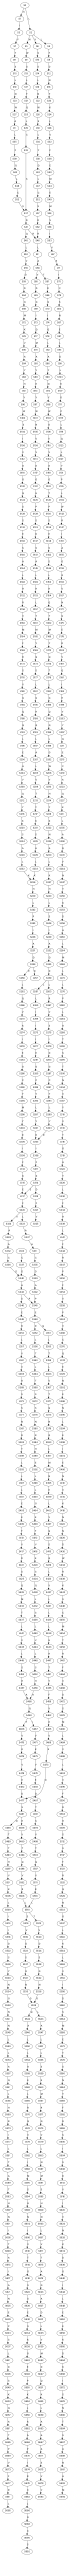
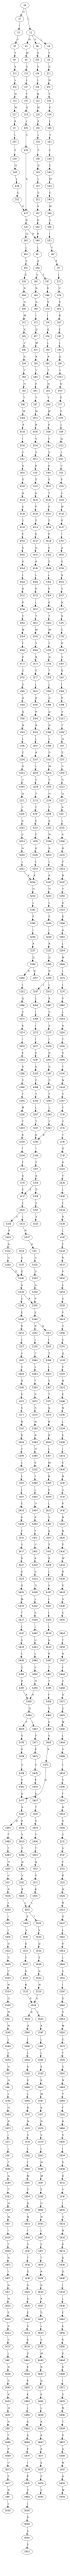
(62, 1626) -> none
